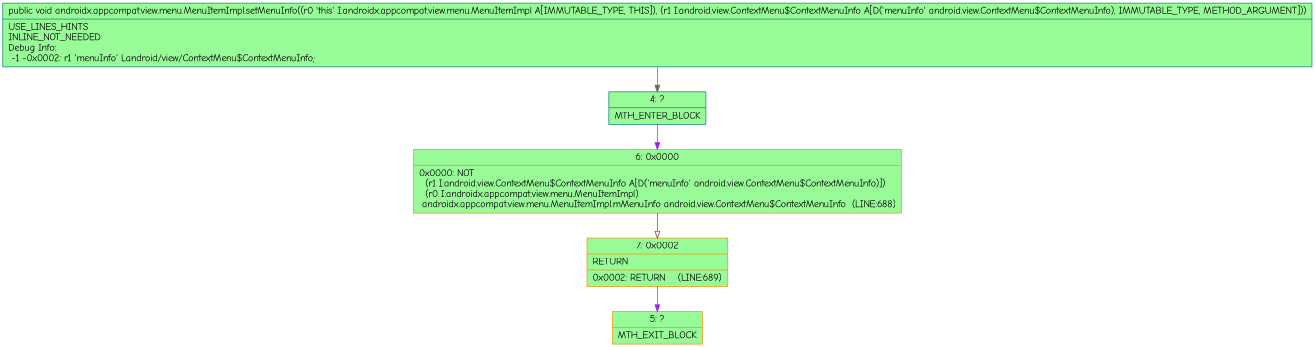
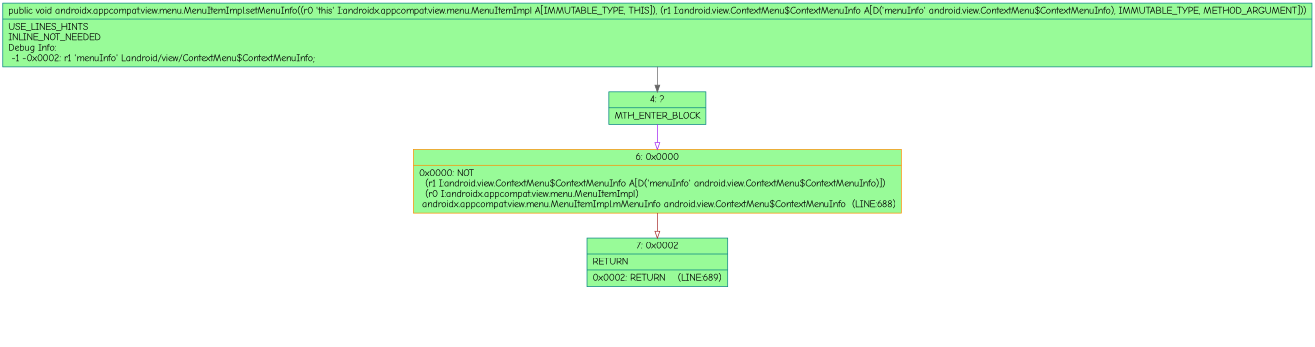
(657, 133) -> (657, 133)
(657, 262) -> (657, 262)
(657, 328) -> none
